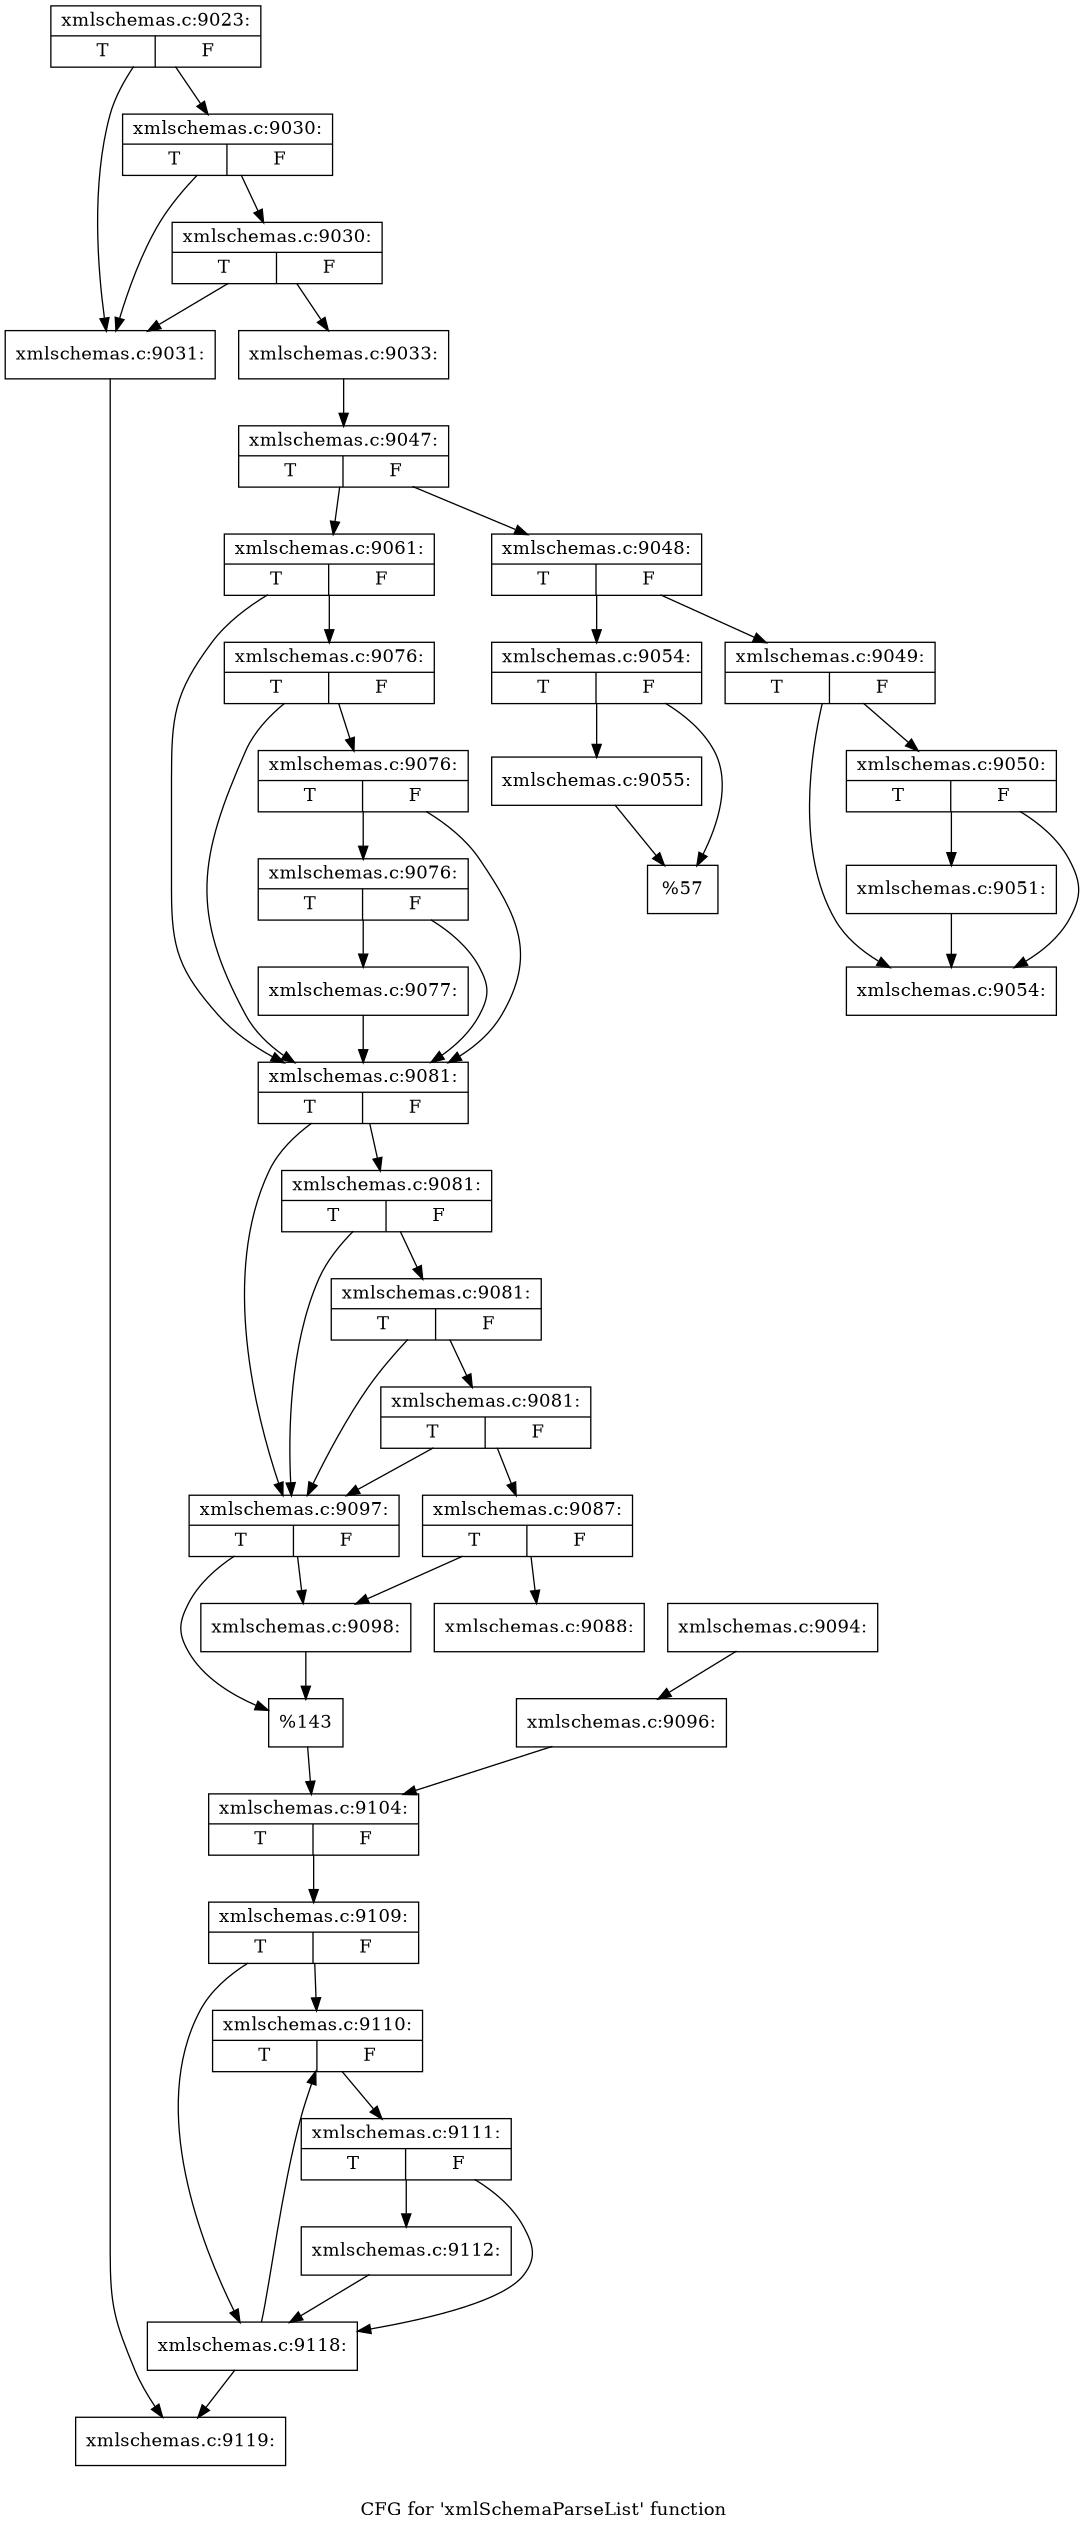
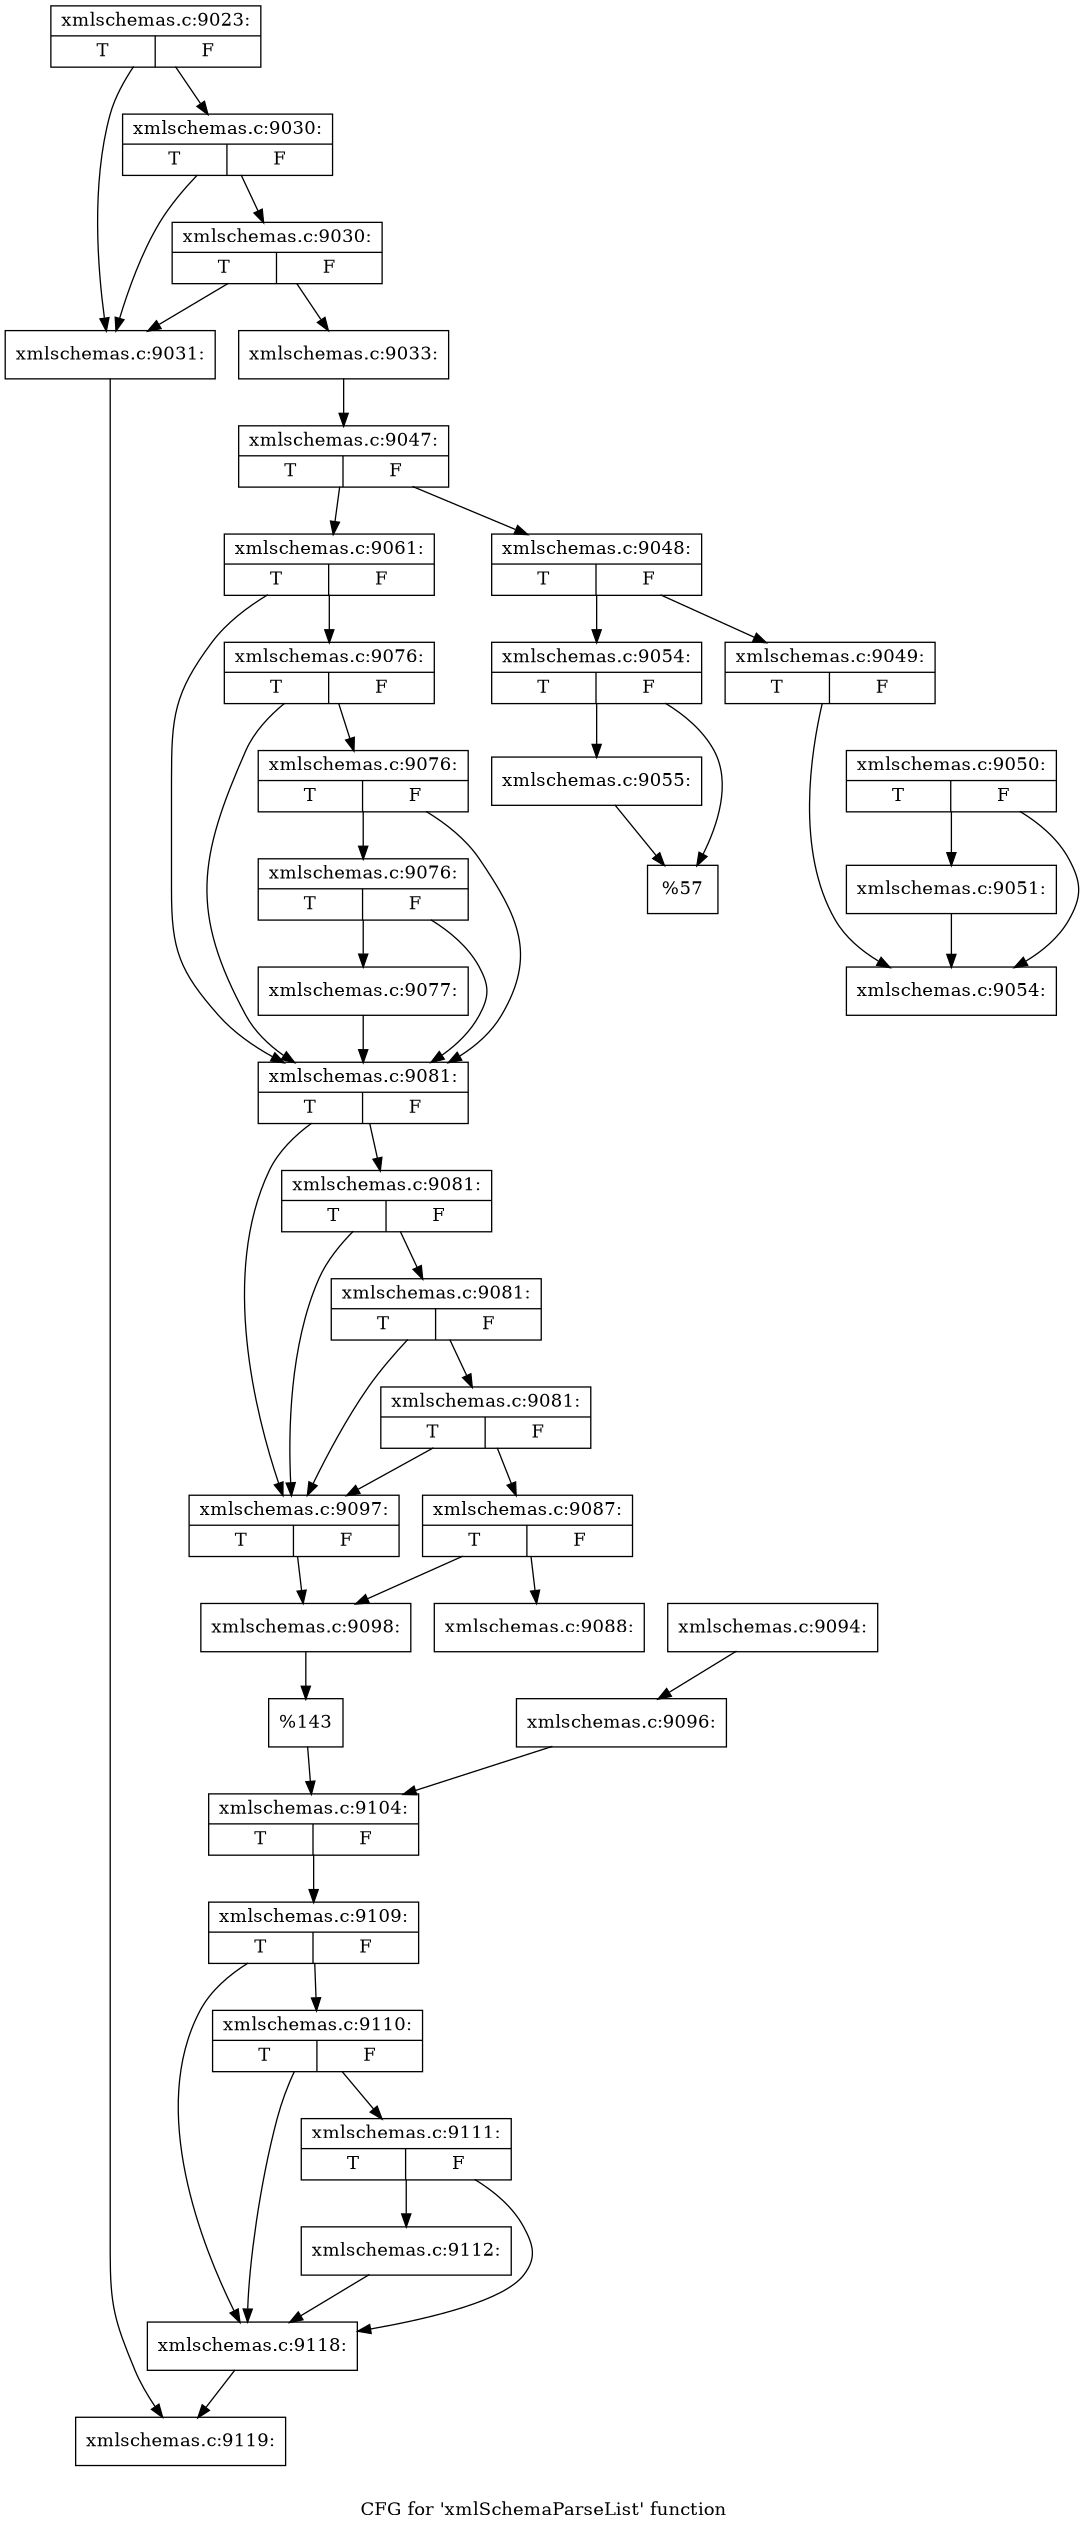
(886, 723) -> none
(182, 1638) -> none
(282, 2202) -> (262, 2188)
